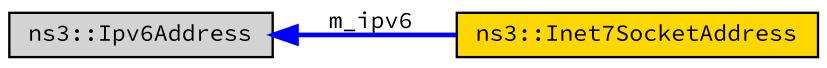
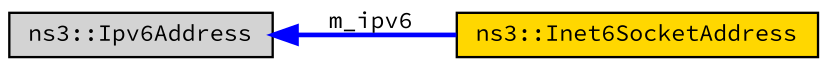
(637, 35) -> (637, 35)
